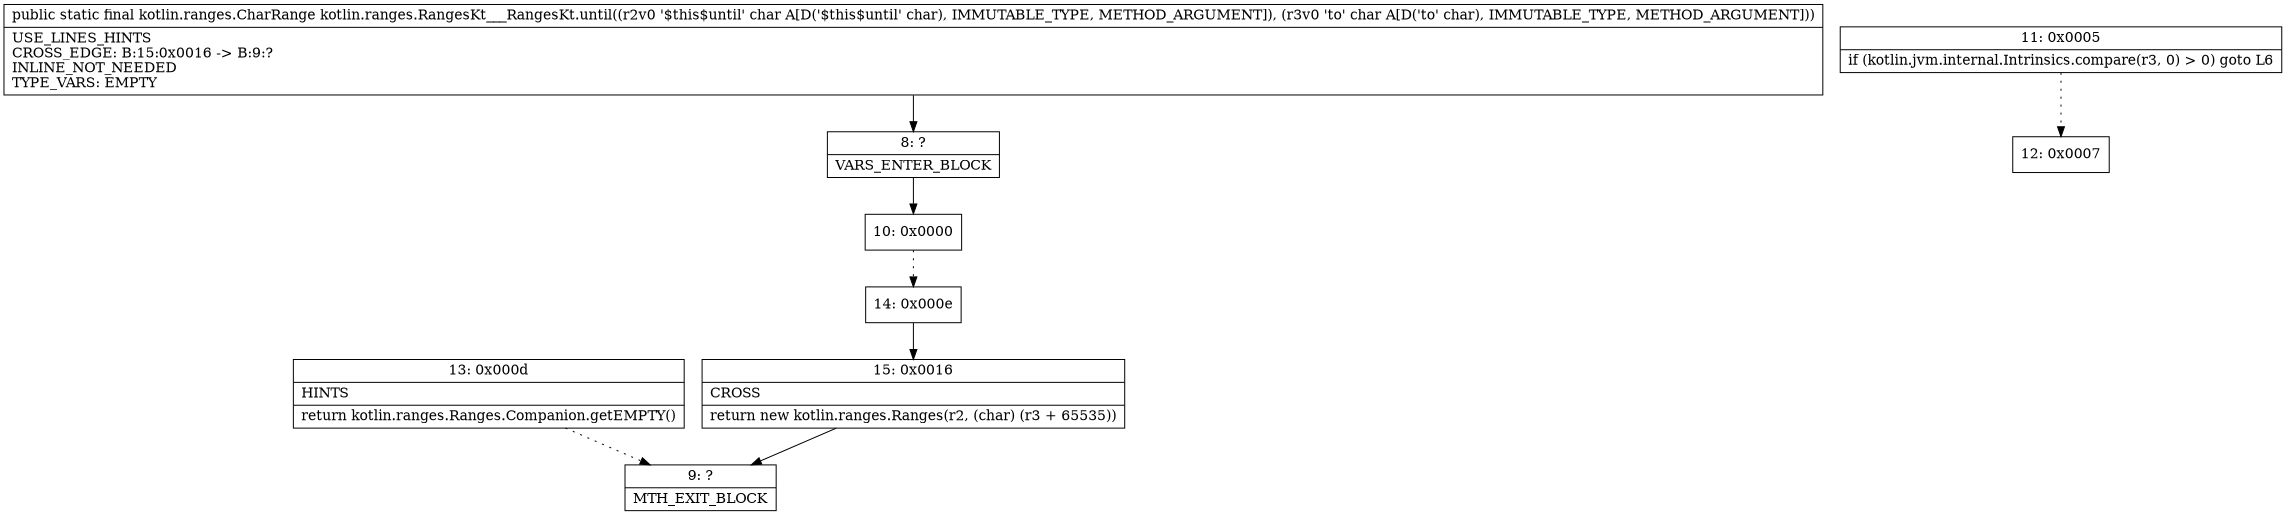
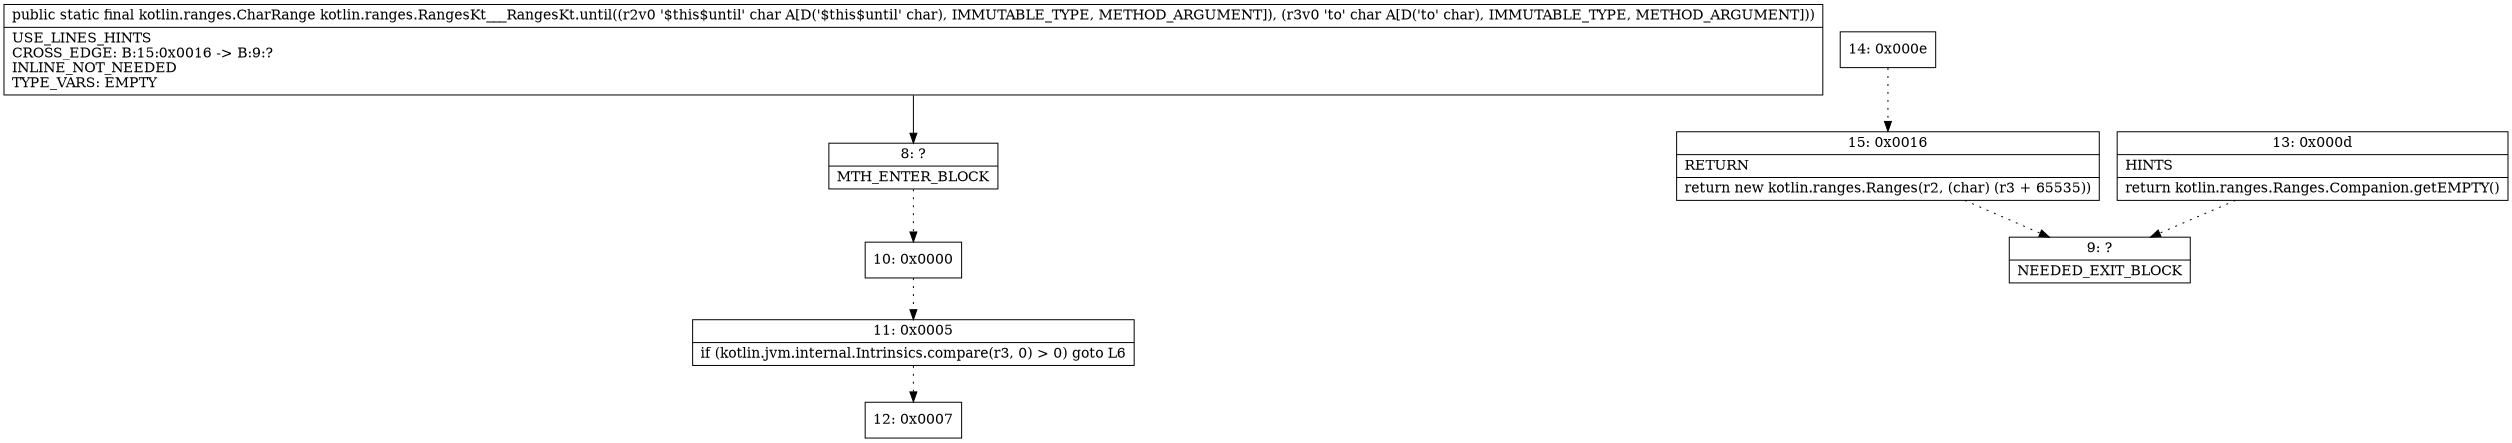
(913, 166) -> (913, 177)
(913, 191) -> (913, 211)
(913, 264) -> (913, 294)
(913, 336) -> (1888, 95)
(736, 393) -> (1717, 166)
(798, 445) -> (2002, 217)
(701, 499) -> (2100, 271)
